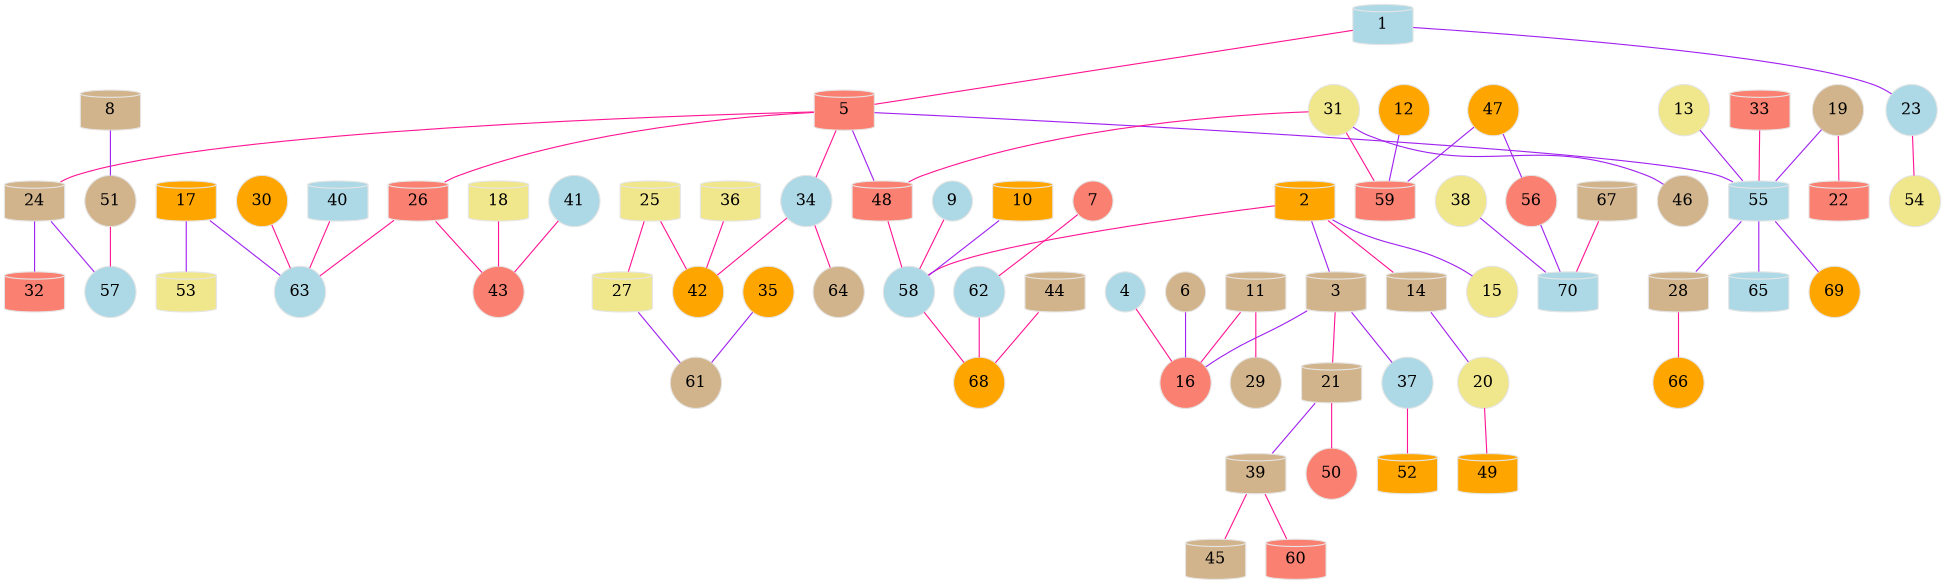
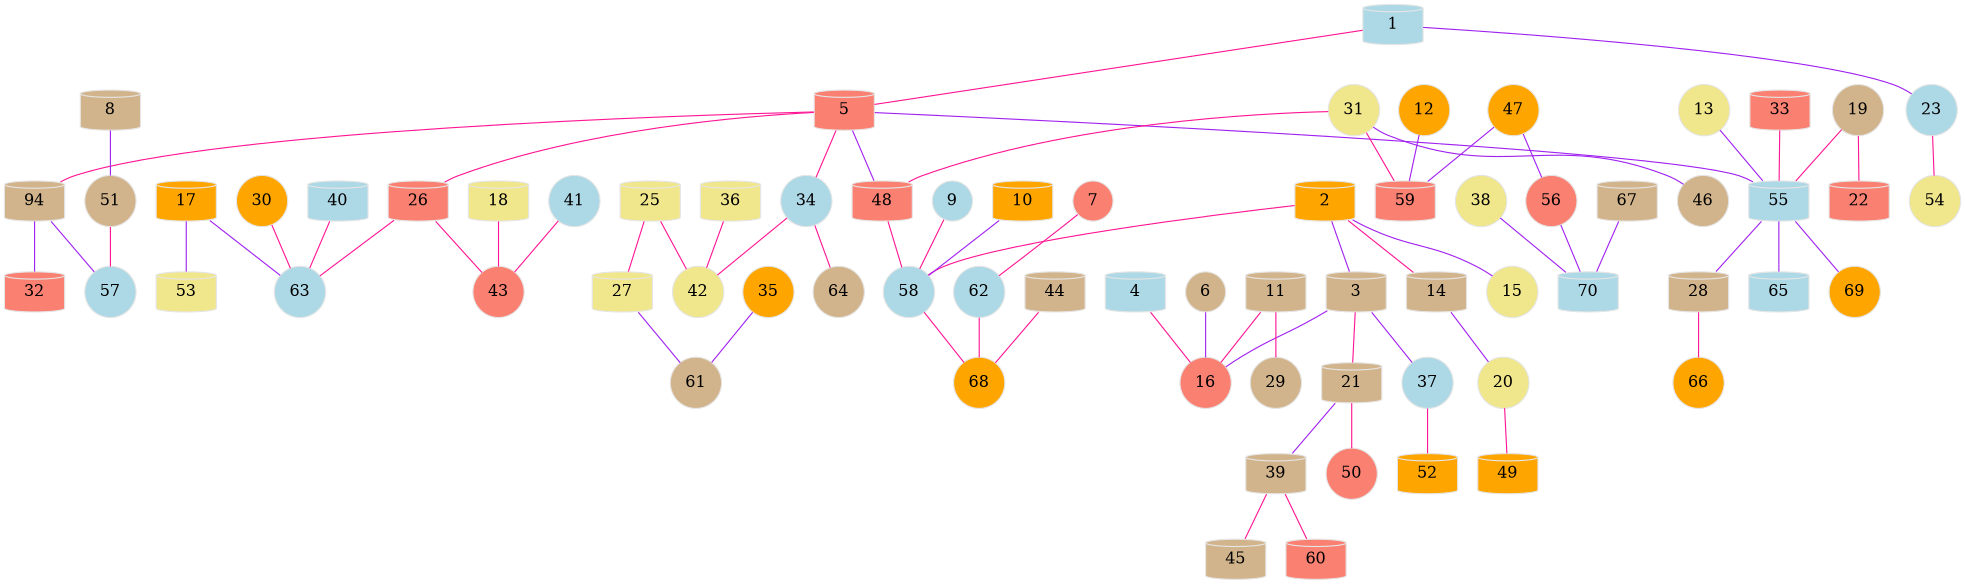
(1799, 155) -> (1819, 155)
(35, 201) -> (35, 201)
(1588, 246) -> (1608, 246)
(698, 292) -> (698, 292)
(1125, 292) -> (1135, 292)
